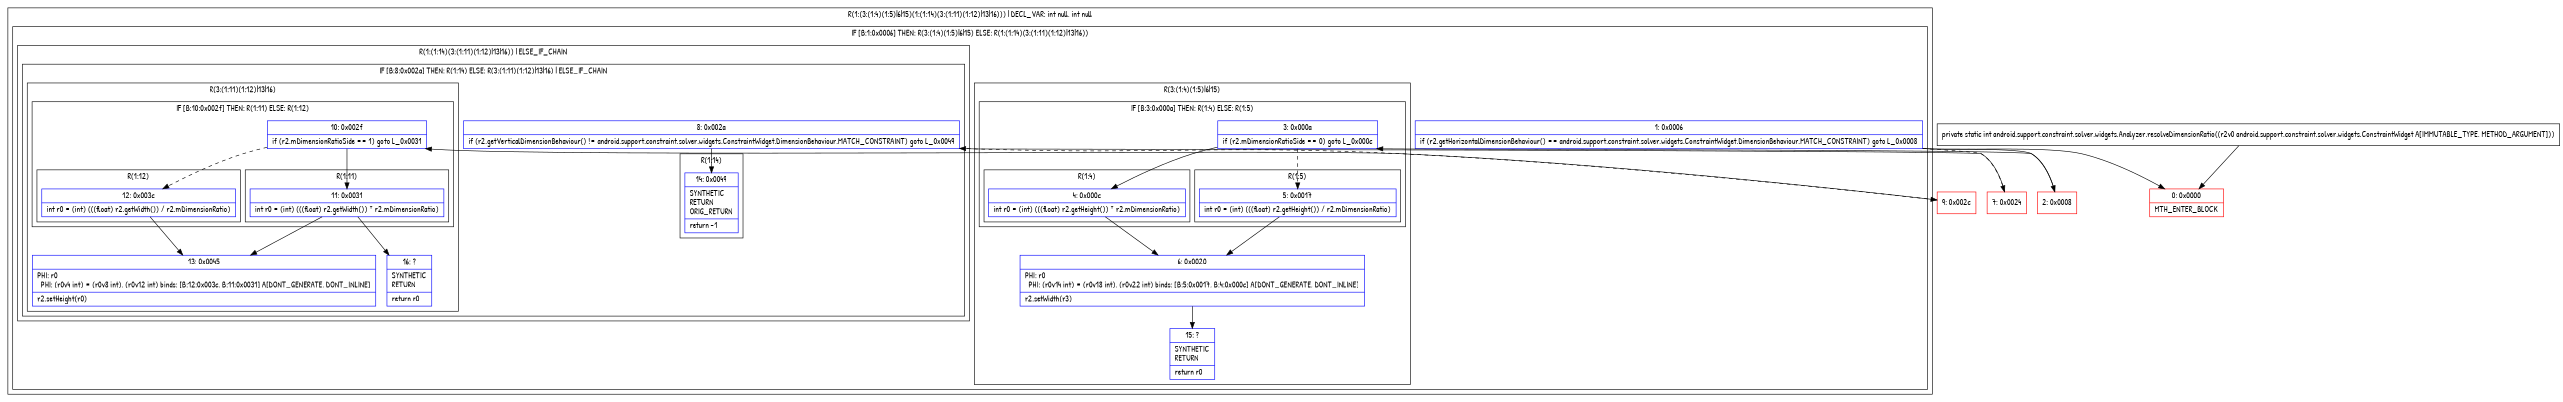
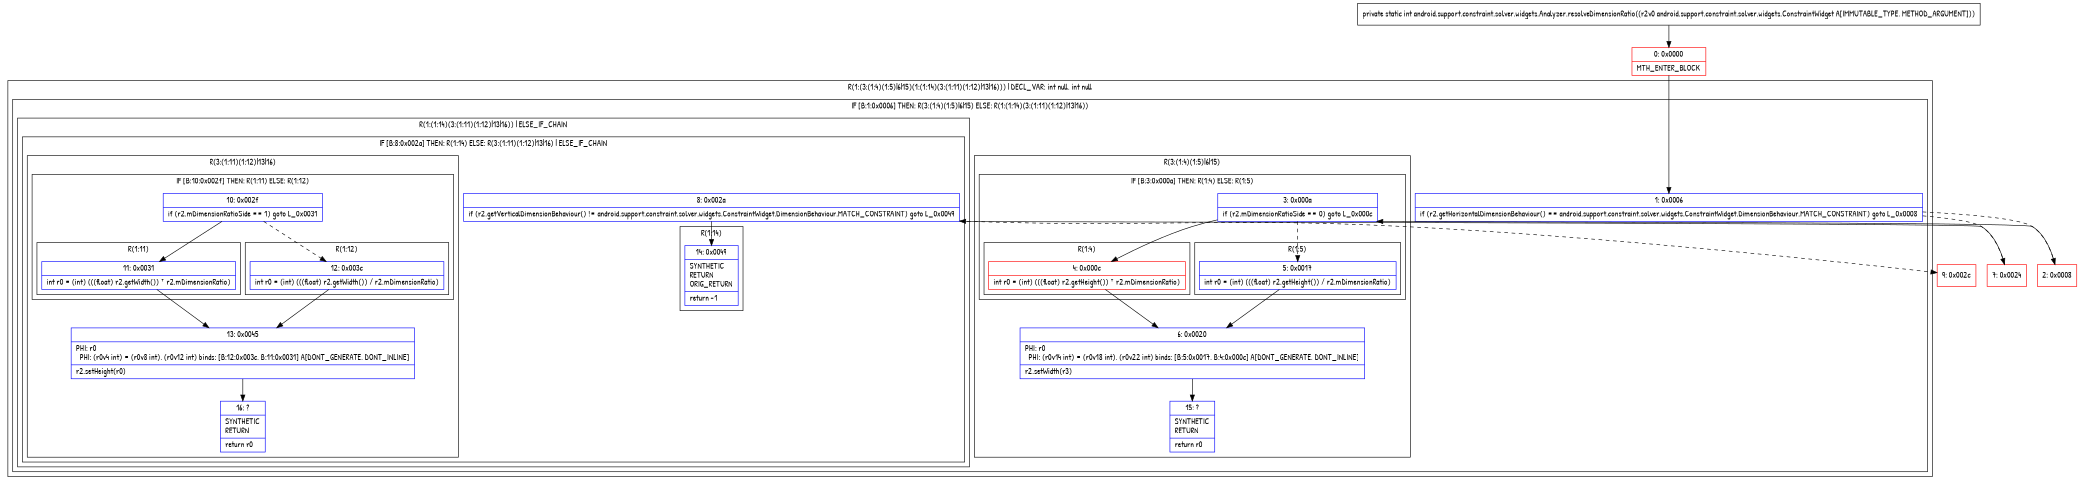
(1997, 150) -> (1997, 218)
(2045, 150) -> (1669, 131)
(959, 153) -> none
(1087, 203) -> (1087, 276)
(372, 234) -> (243, 387)
